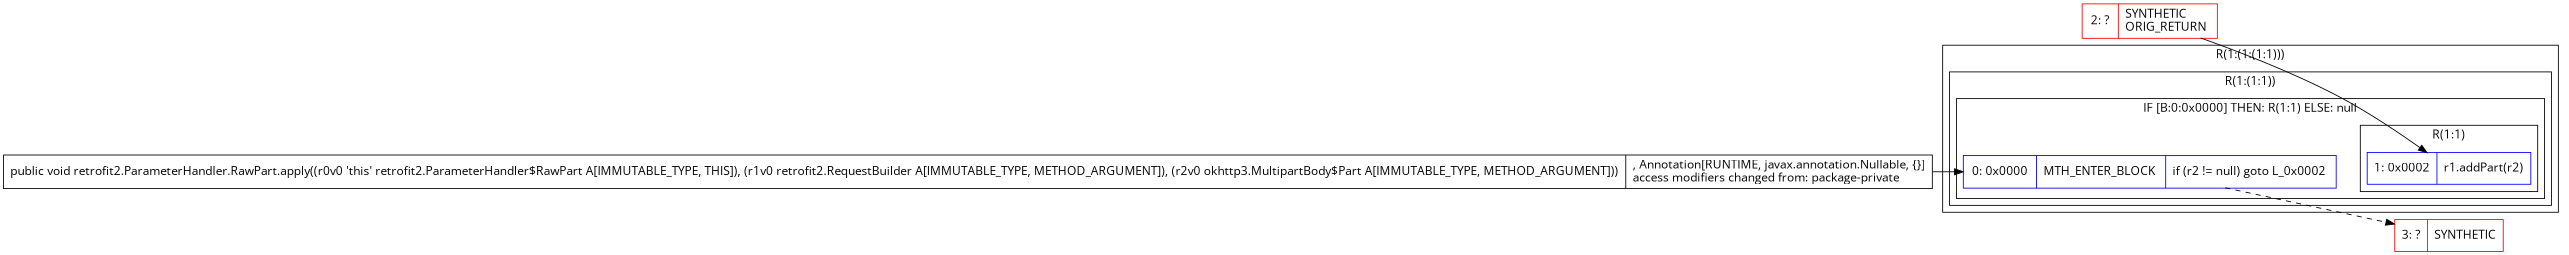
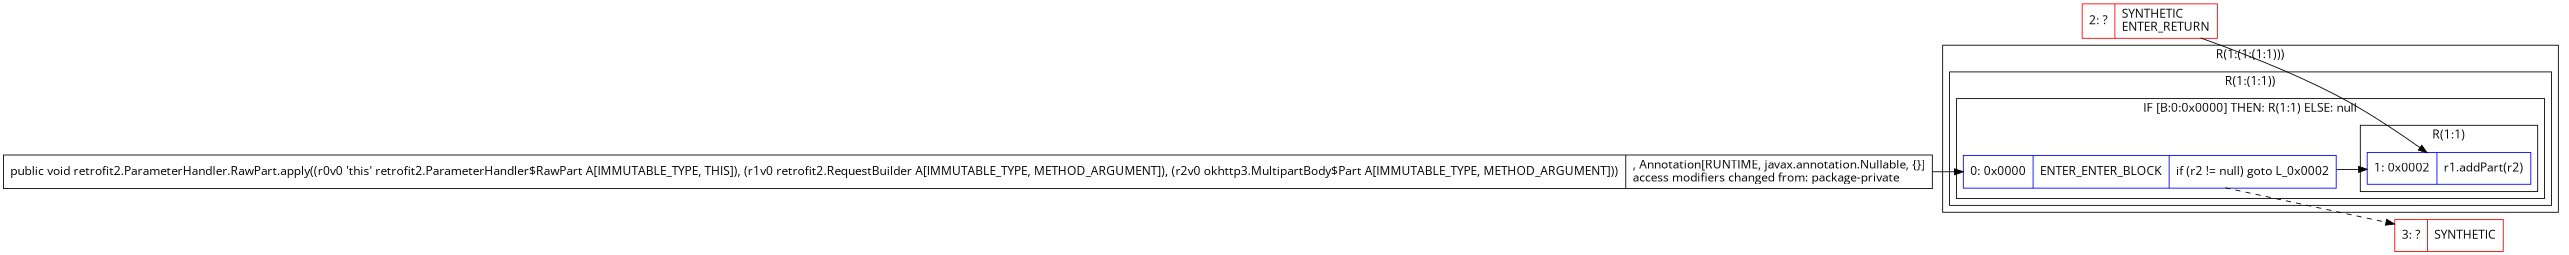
(2166, 27) -> (2166, 27)
none -> (2348, 170)
(2099, 171) -> (2101, 171)
